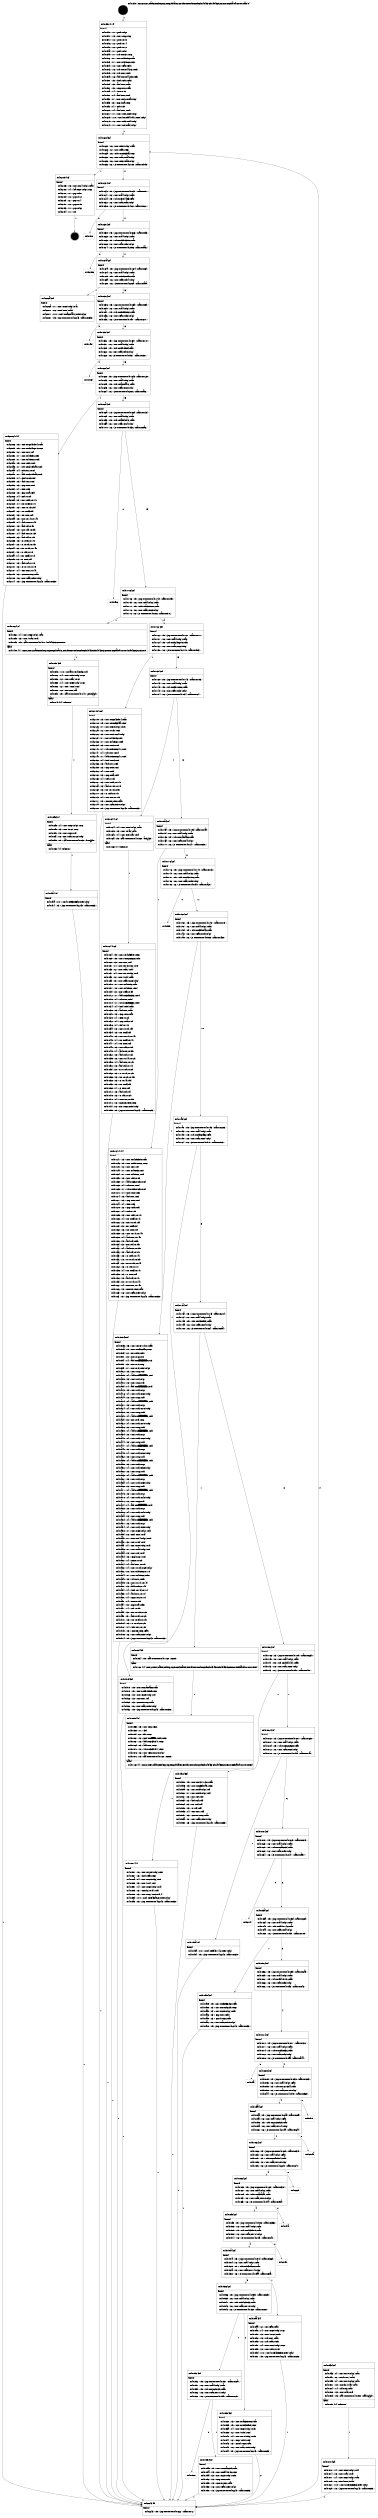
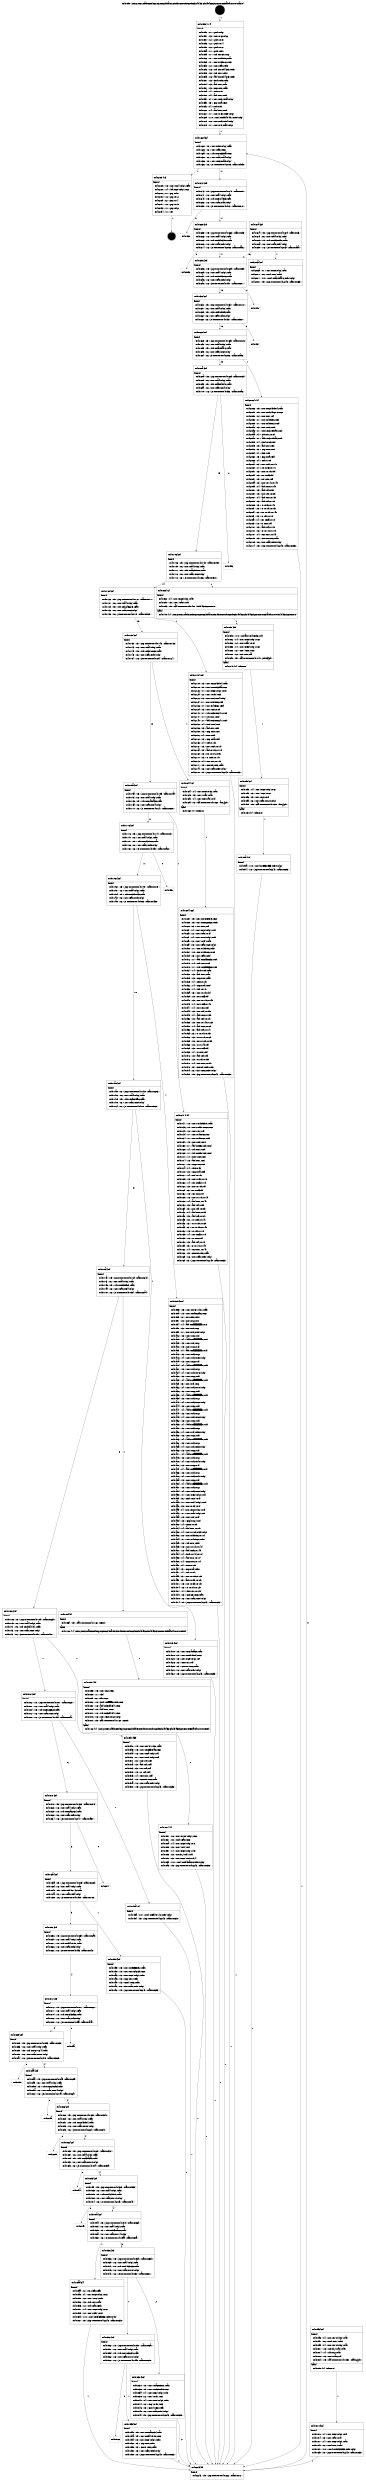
(123, 254) -> (220, 254)
